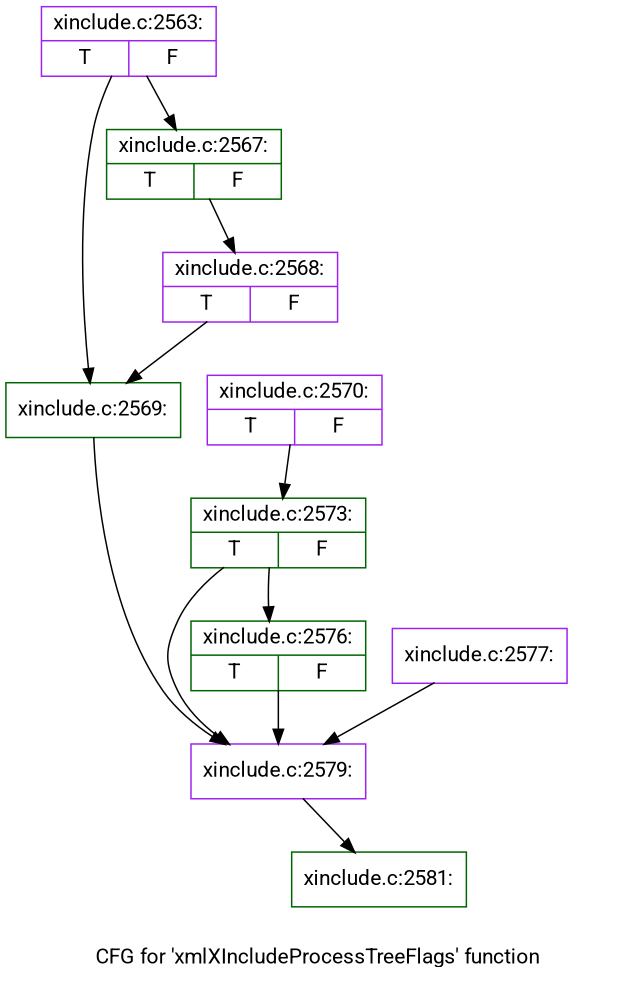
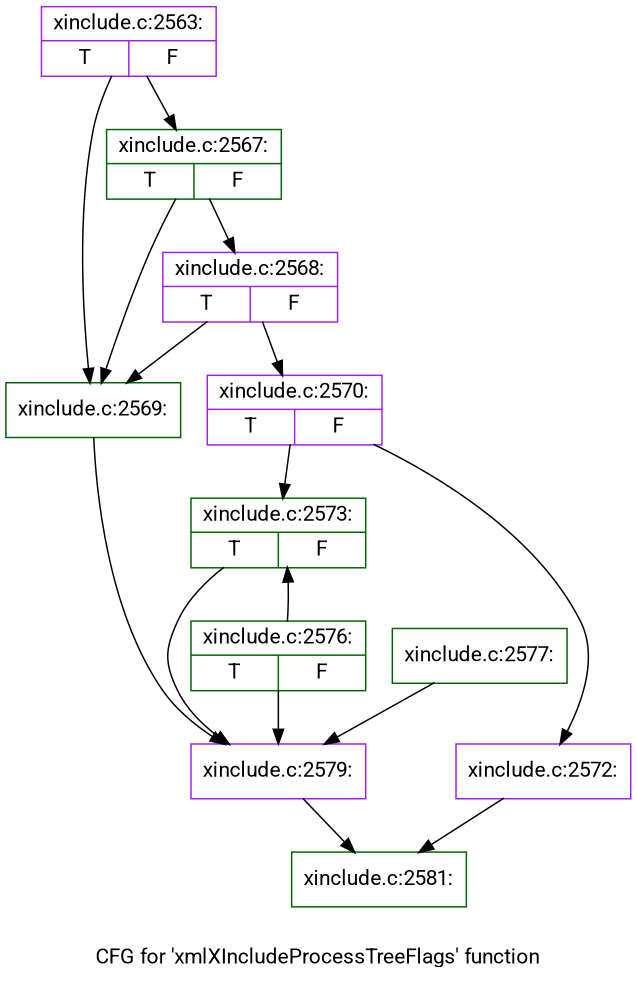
none -> (137, 282)
none -> (270, 342)
(268, 587) -> (288, 602)
(480, 656) -> (480, 656)
none -> (543, 771)
